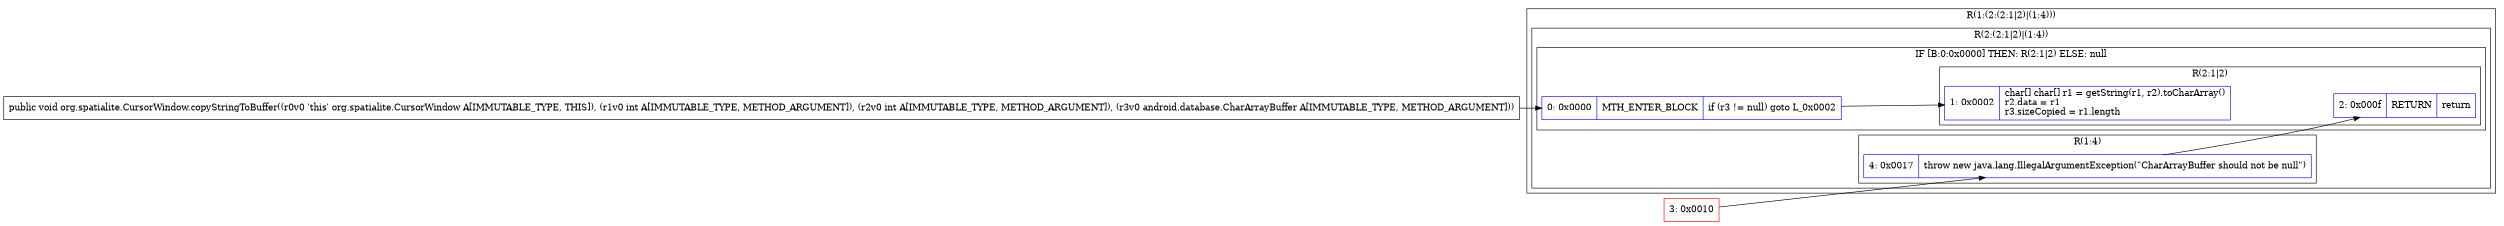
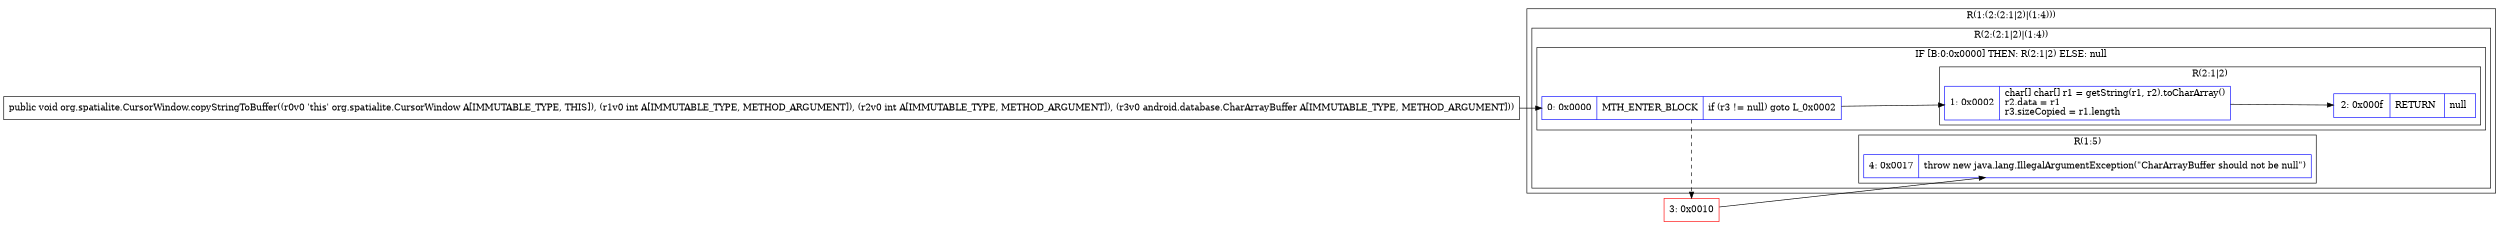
(2456, 105) -> (2458, 105)
(2254, 140) -> (2279, 105)
(2088, 142) -> (2088, 142)
none -> (1692, 156)
